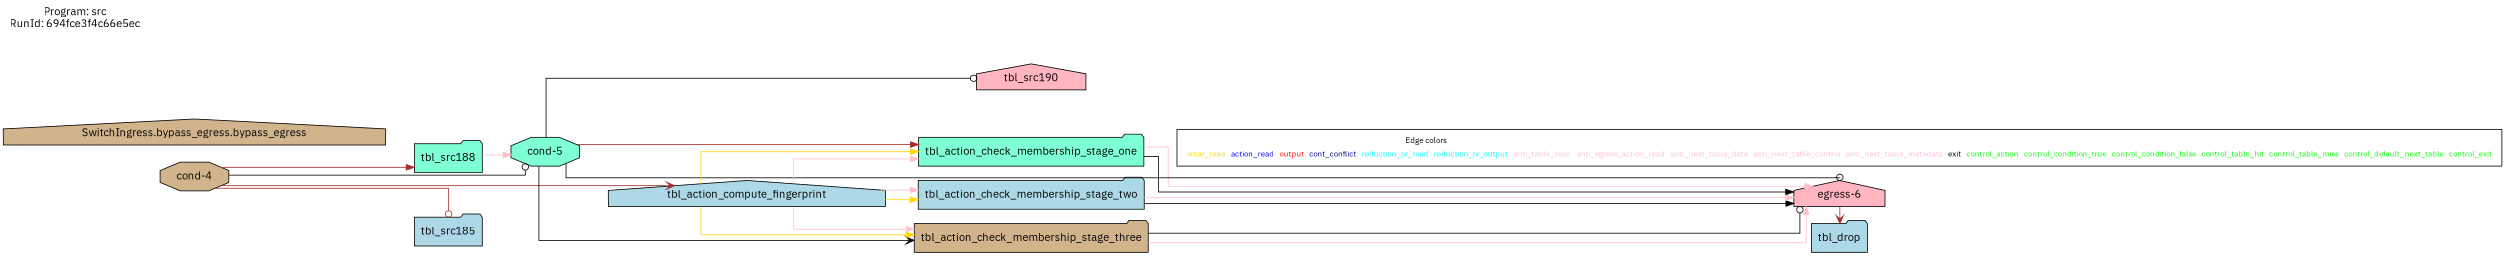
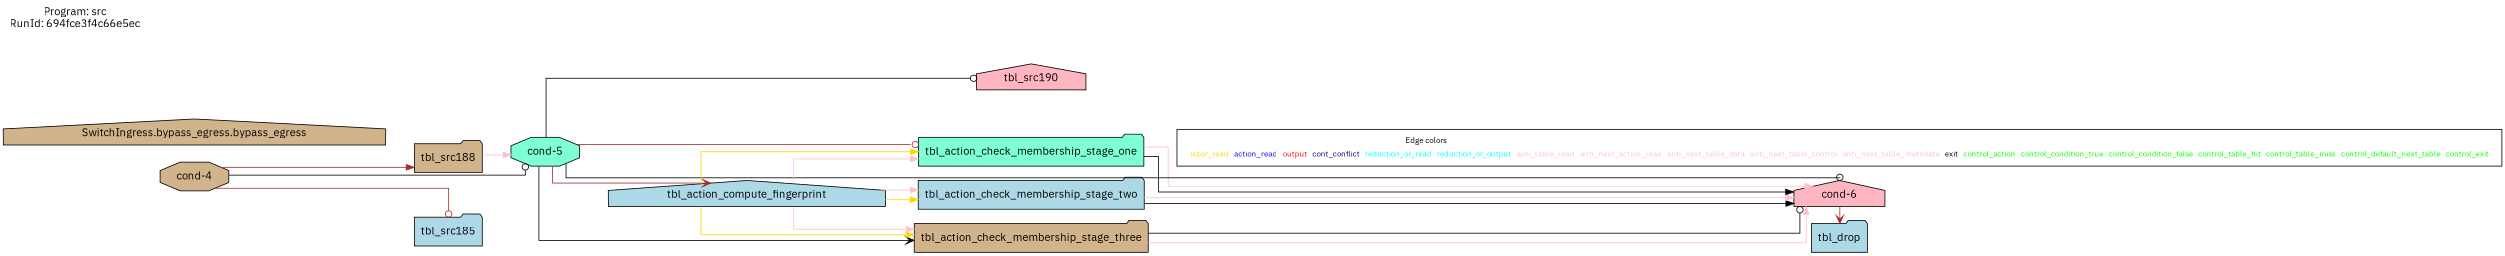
(744, 145) -> (744, 145)
(1621, 154) -> (1621, 154)
(448, 158) -> (448, 158)
(455, 186) -> (619, 183)
(1839, 195) -> (1839, 195)
